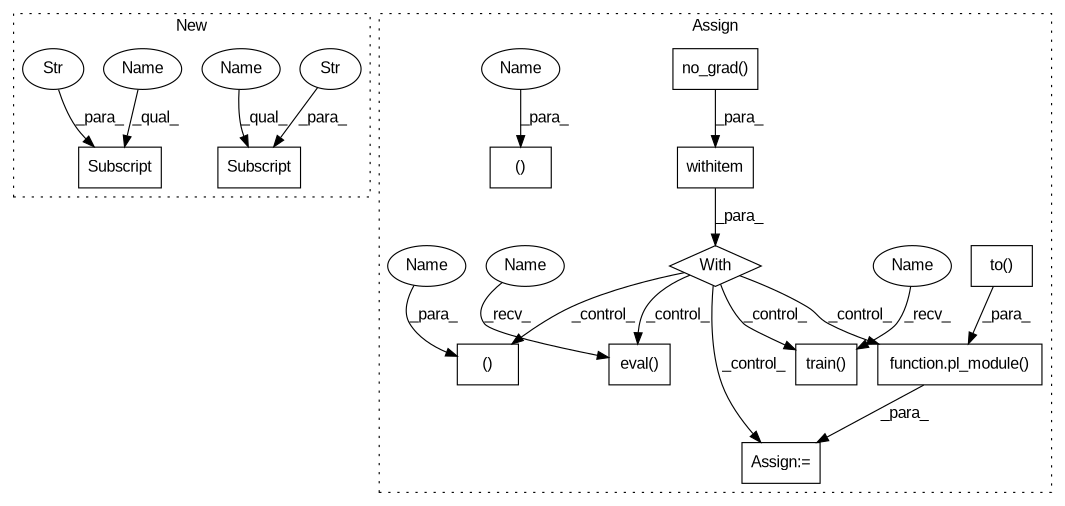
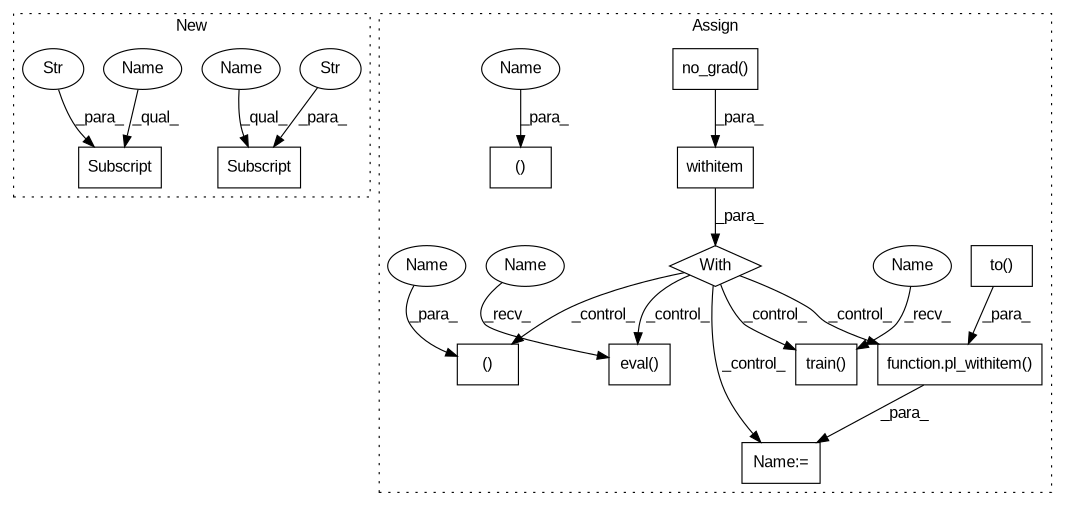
(960, 364) -> (960, 364)
(781, 463) -> (781, 463)
